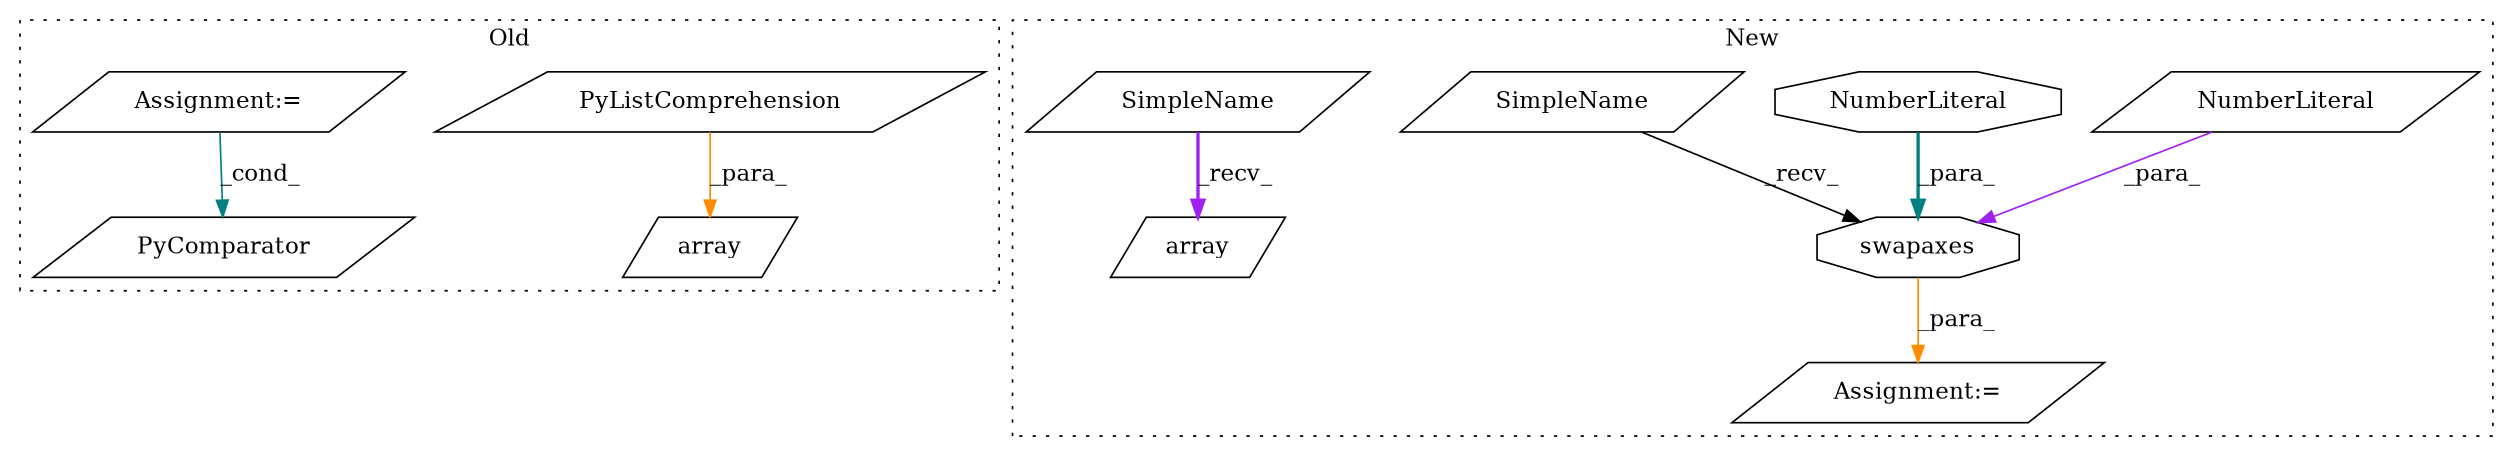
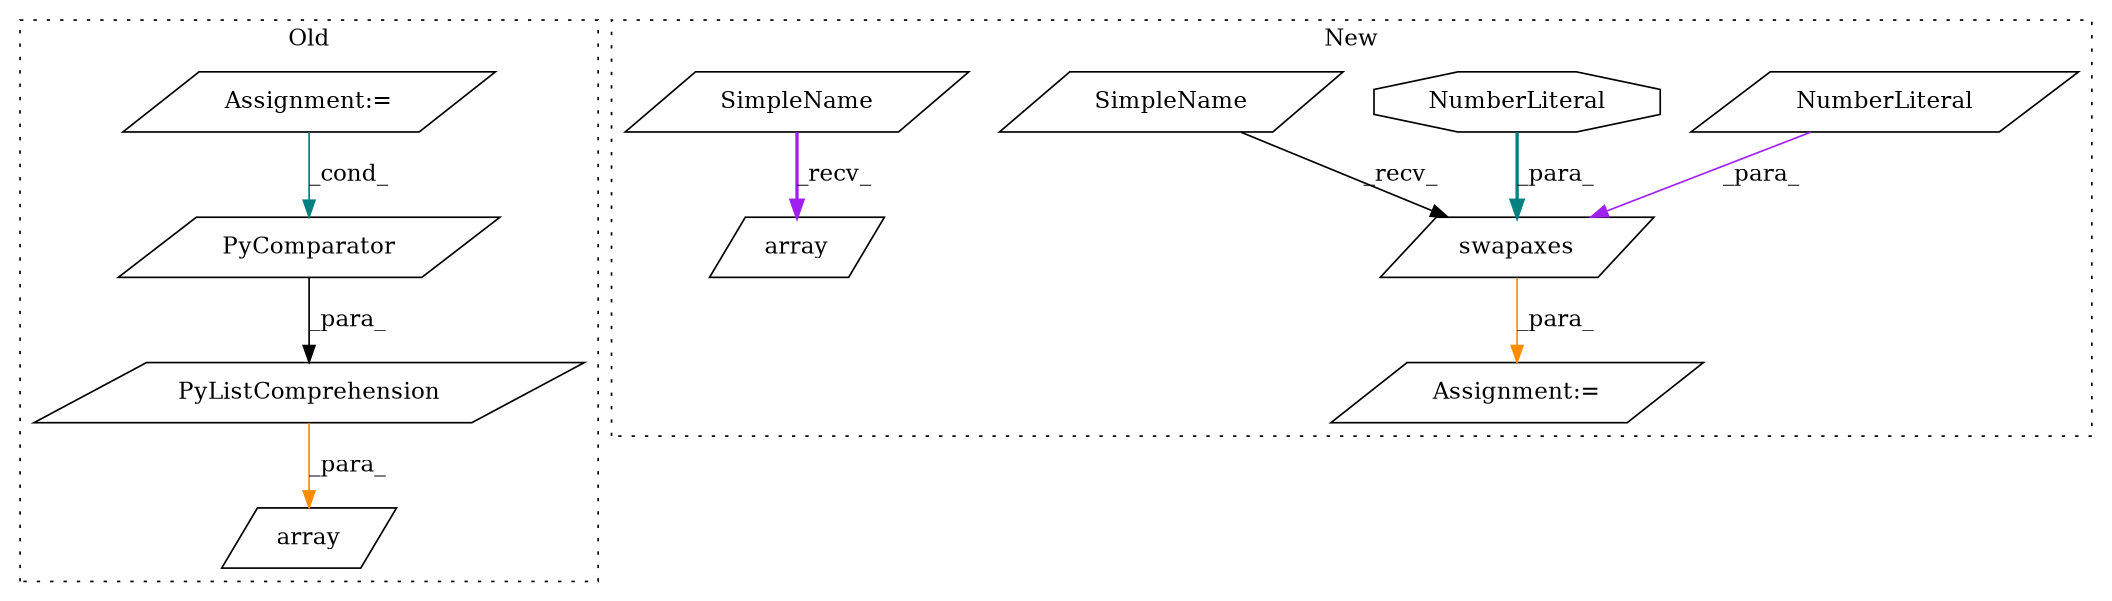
(1918, 247) -> (1517, 247)
none -> (309, 312)
